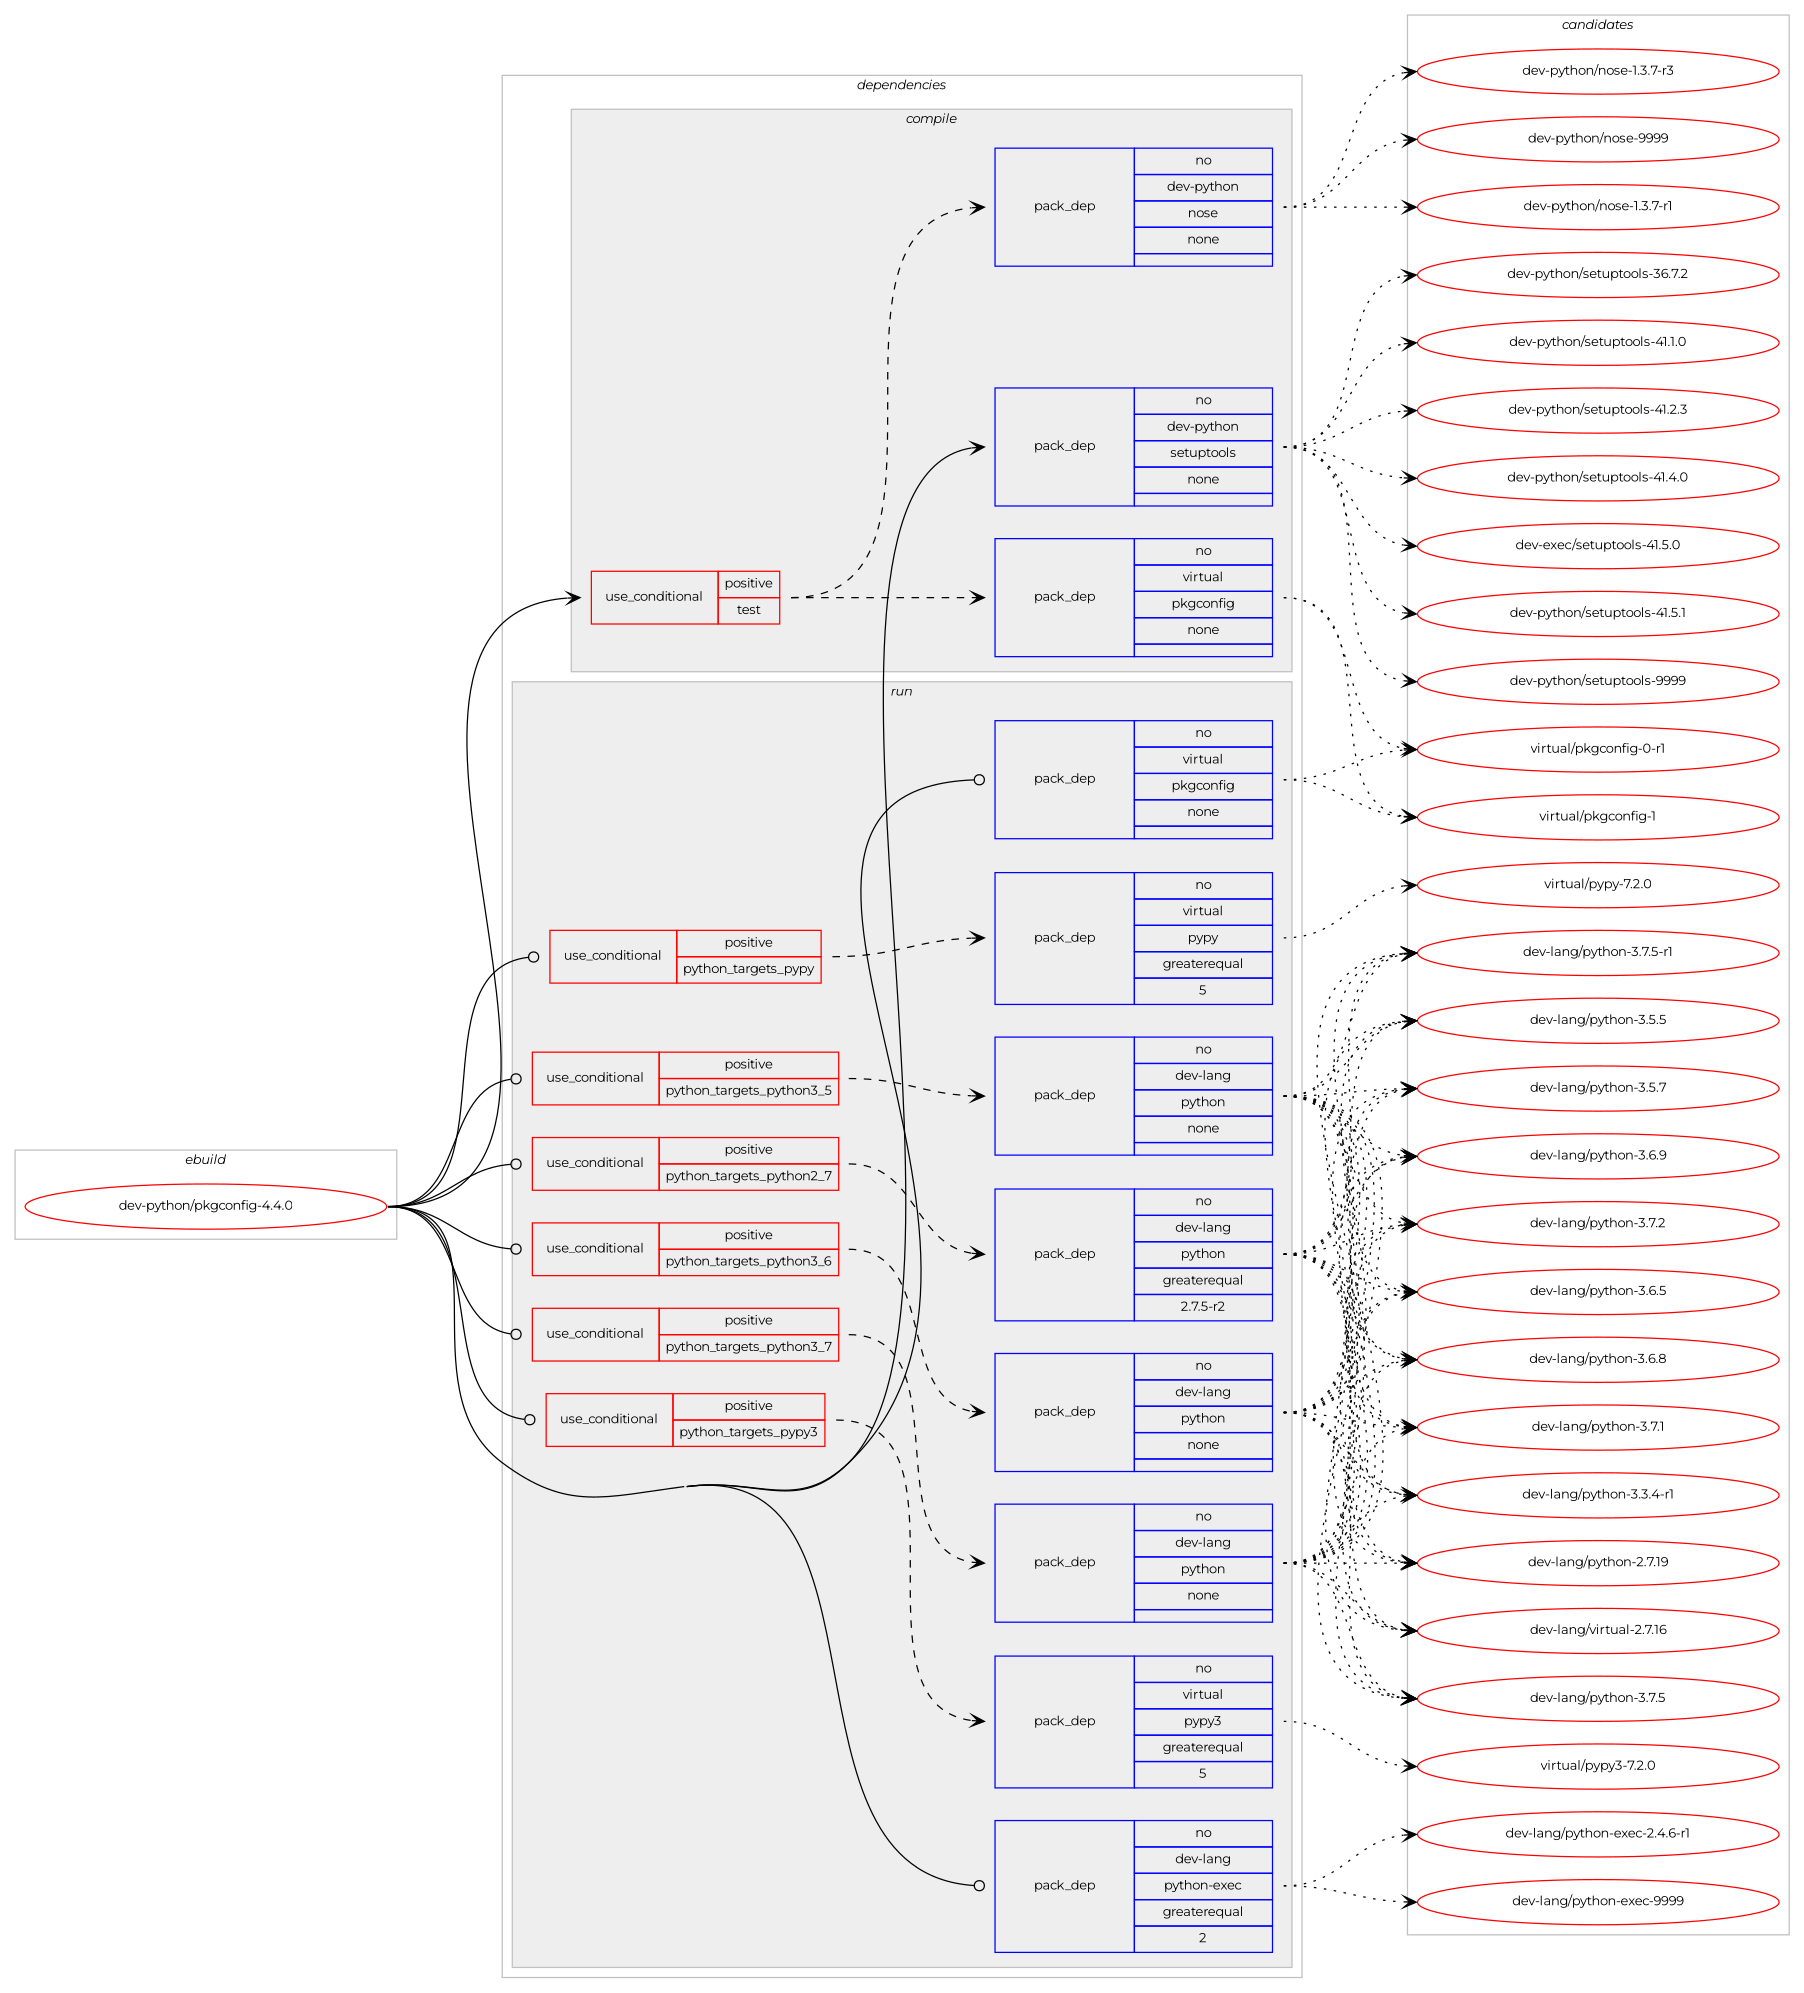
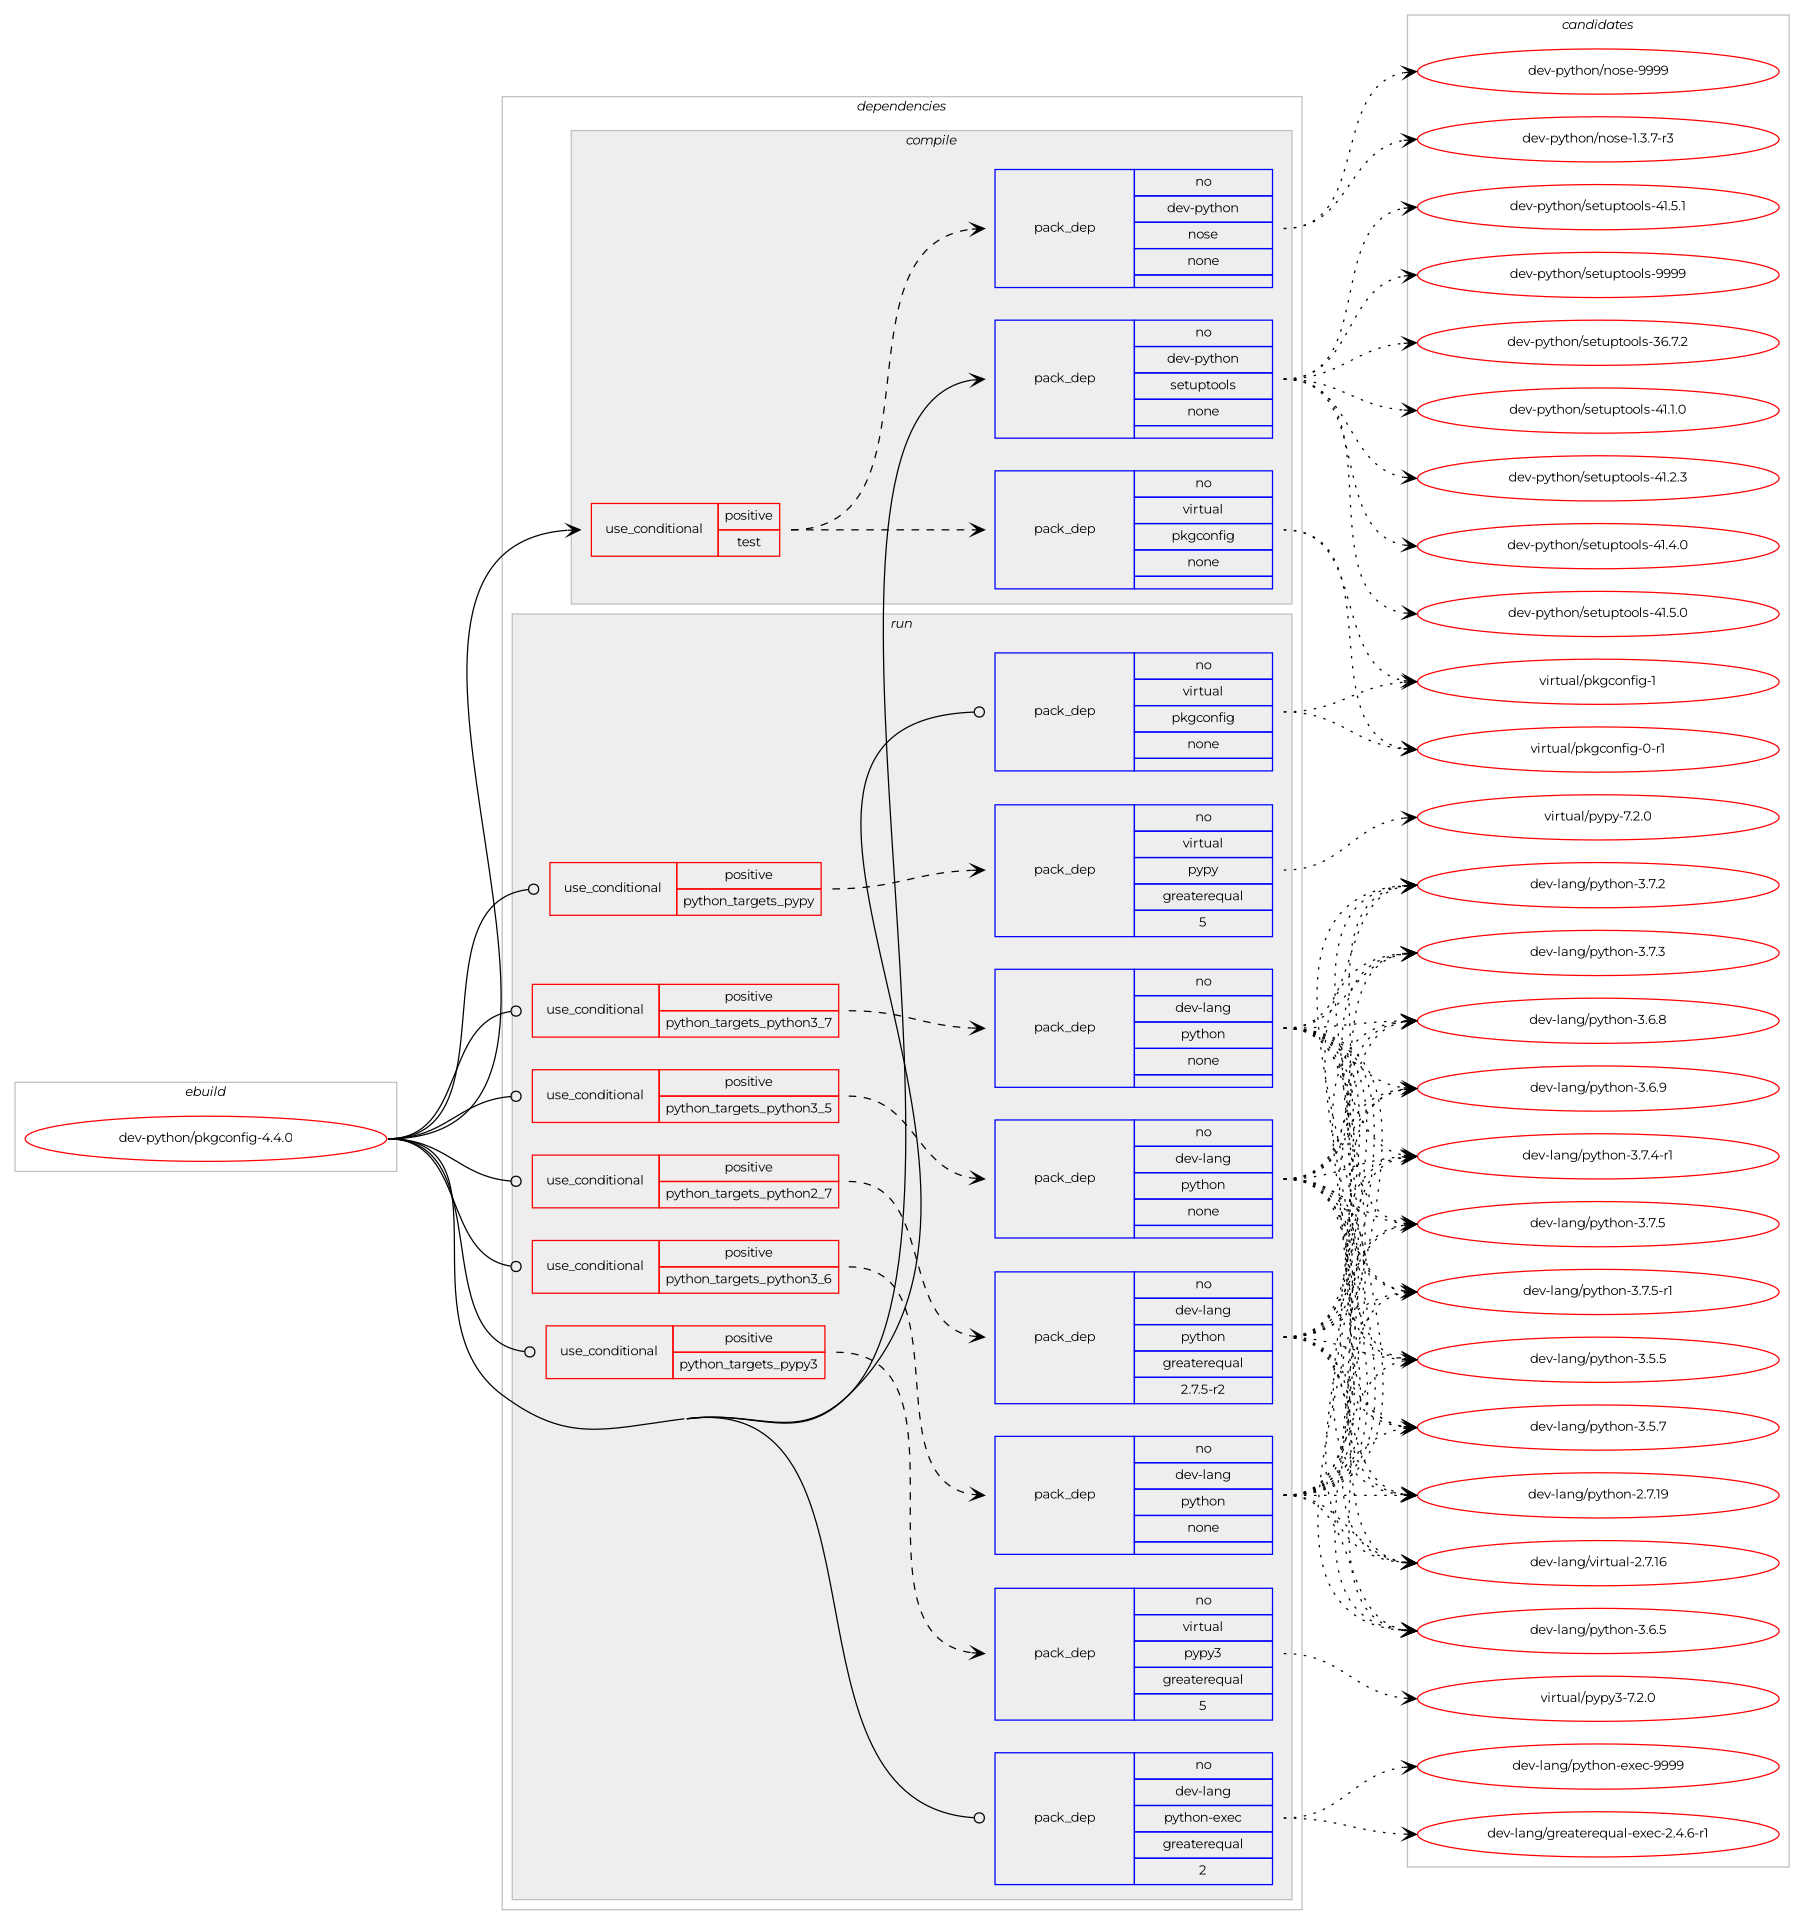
(1598, 207) -> none
(1598, 546) -> (1598, 614)
(1598, 1428) -> (1598, 953)
(1598, 1495) -> (1598, 1156)
(1598, 1834) -> (1598, 1834)
